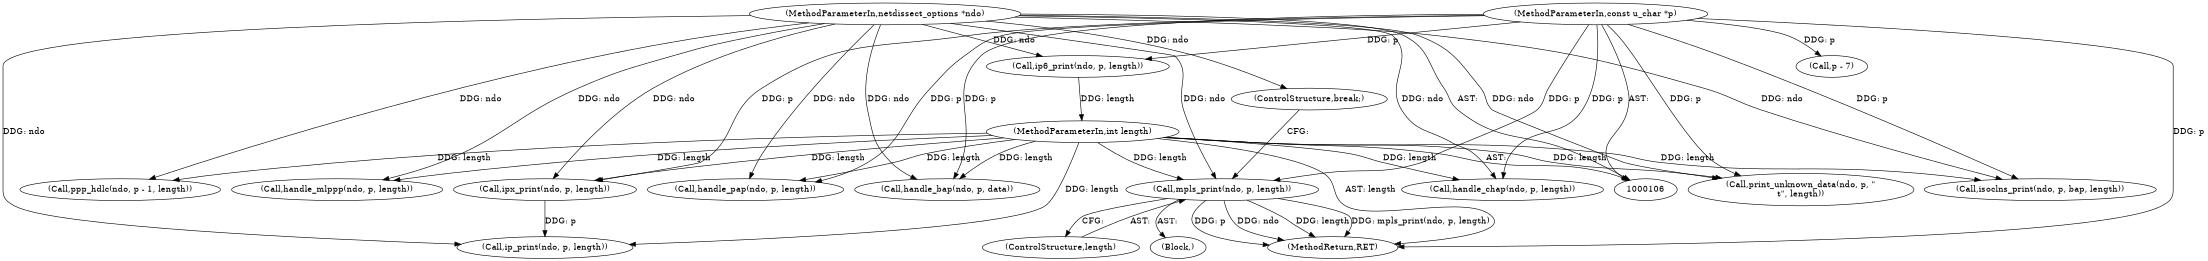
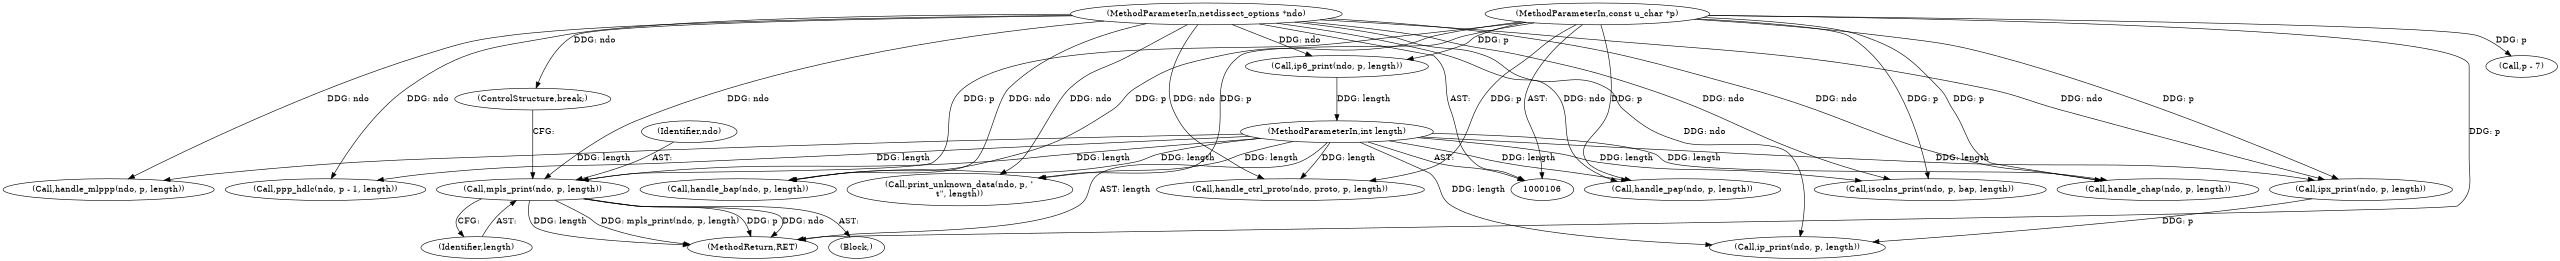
none -> (689, 132)
(947, 190) -> (738, 190)
none -> (1290, 190)
(1061, 248) -> (477, 248)
